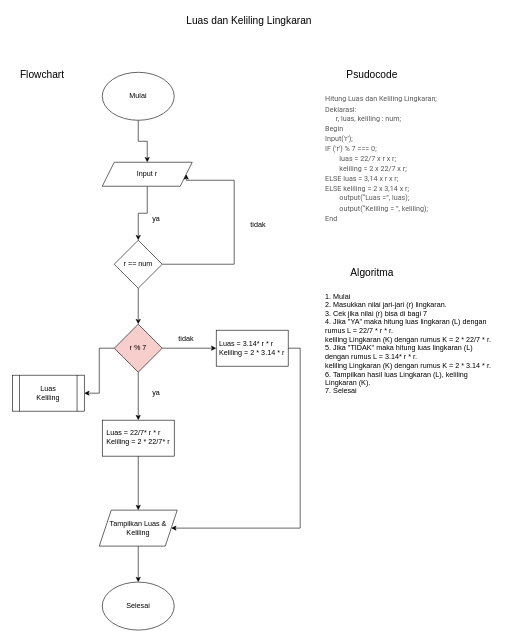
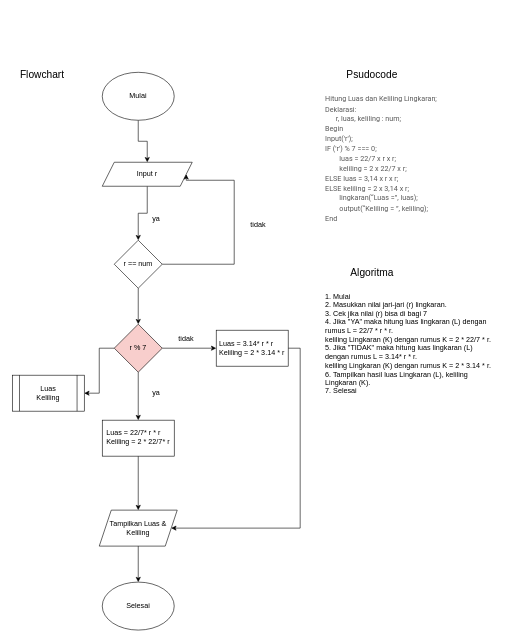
(249, 21) -> none
(386, 151) -> (386, 151)
